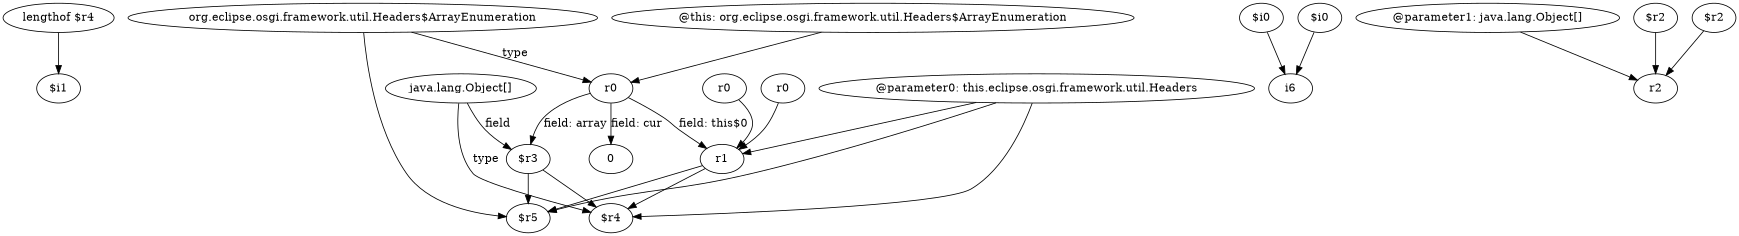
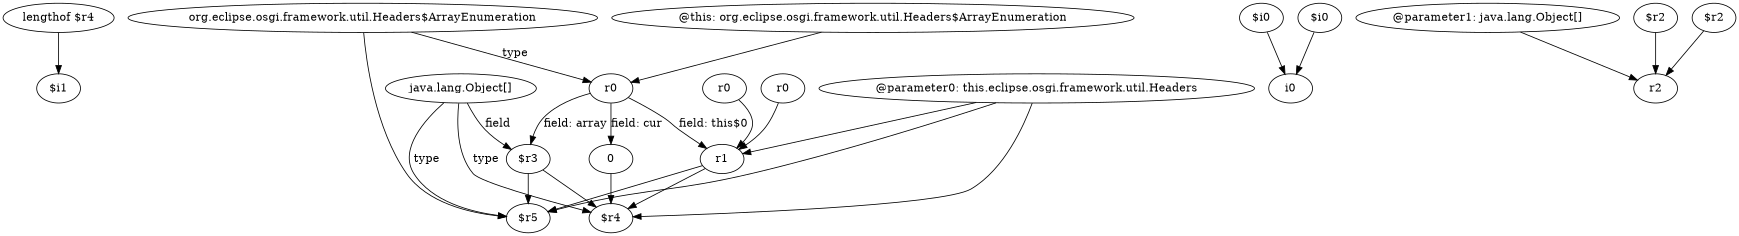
(1291, 88) -> (1291, 88)
none -> (418, 179)
none -> (611, 185)
